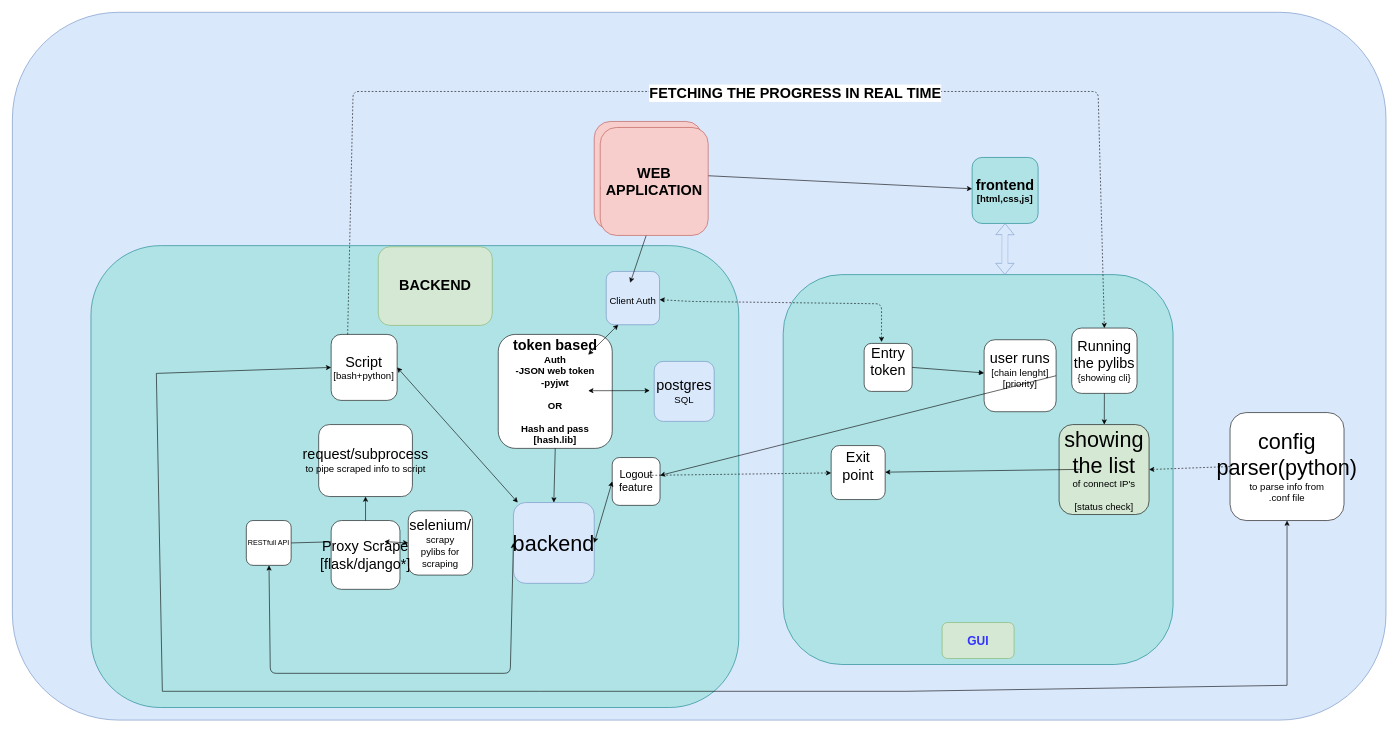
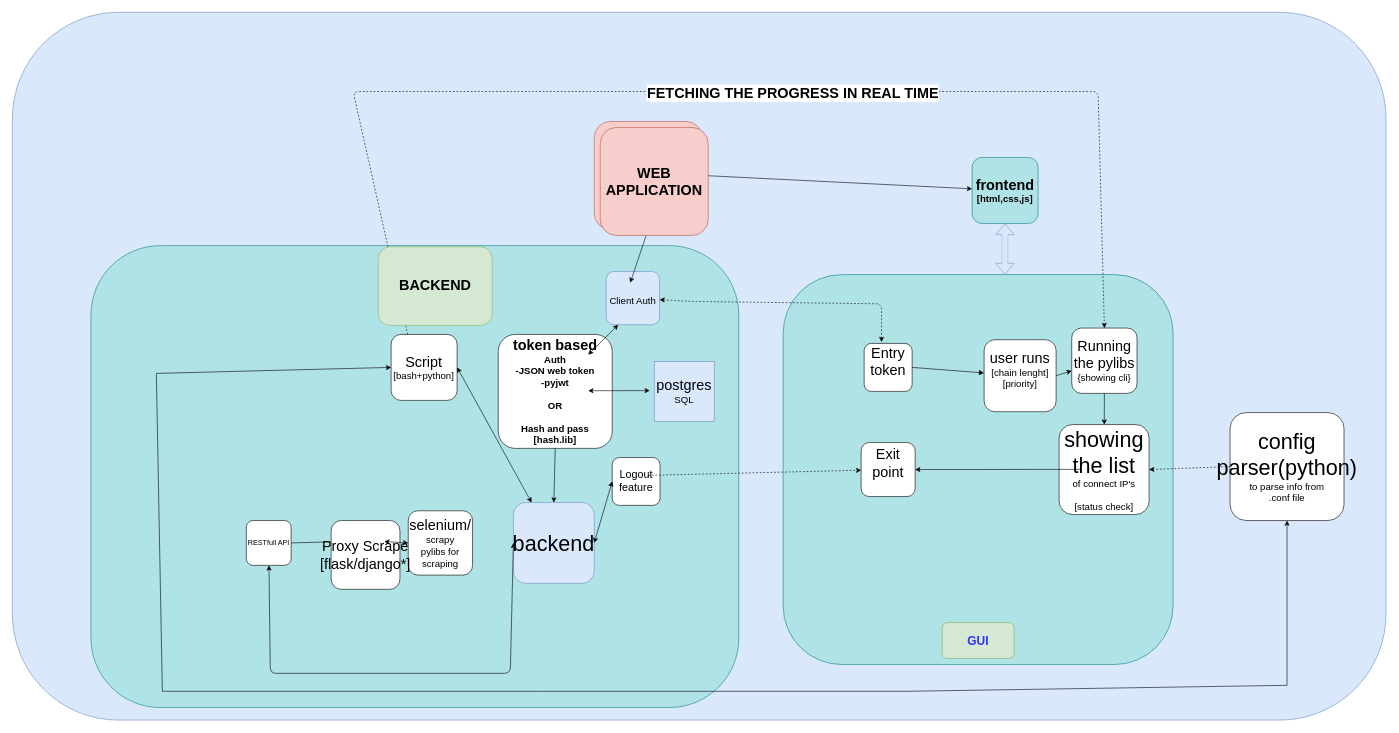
(364, 368) -> (424, 368)
(684, 392) -> (684, 392)
(863, 425) -> (1063, 374)
(366, 461) -> none
(1104, 470) -> (1104, 470)
(858, 473) -> (888, 470)
(366, 511) -> none
